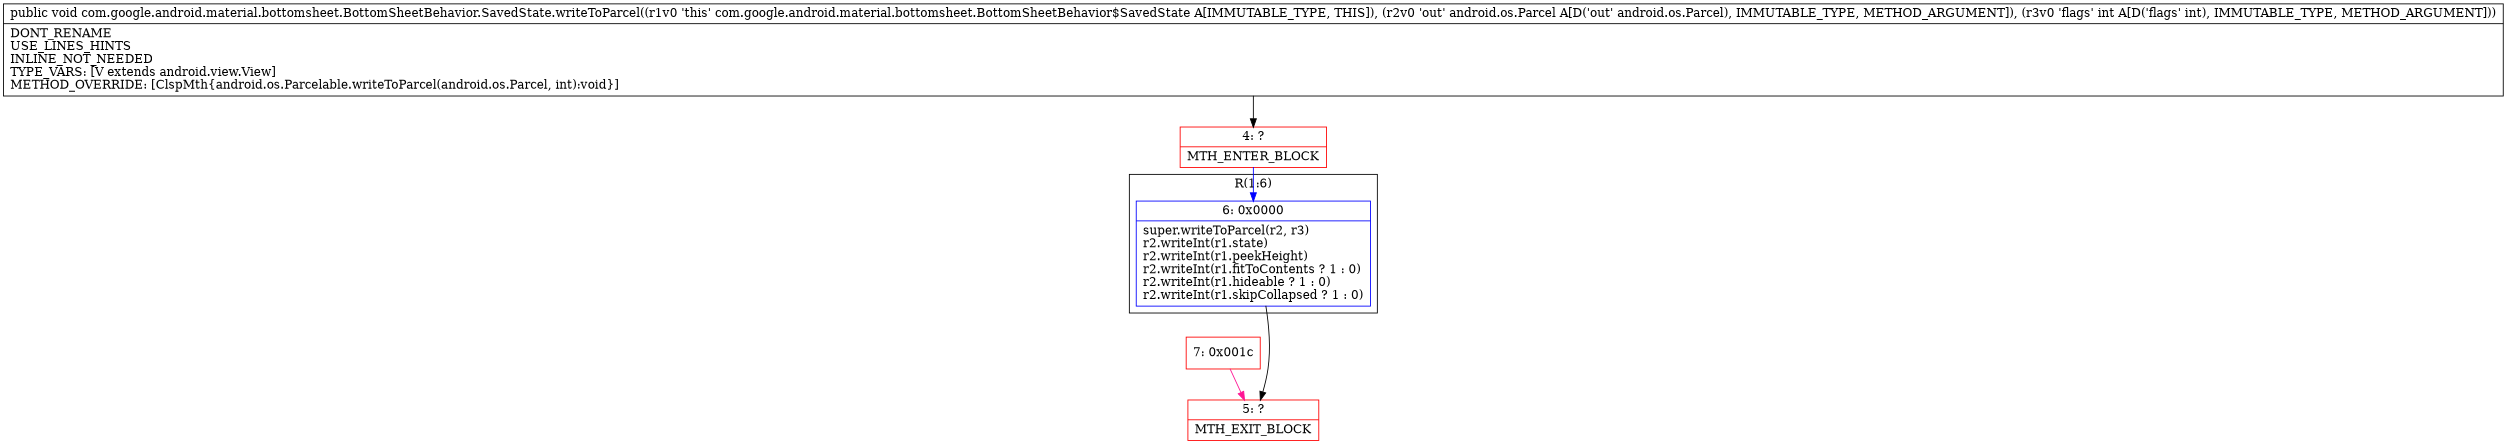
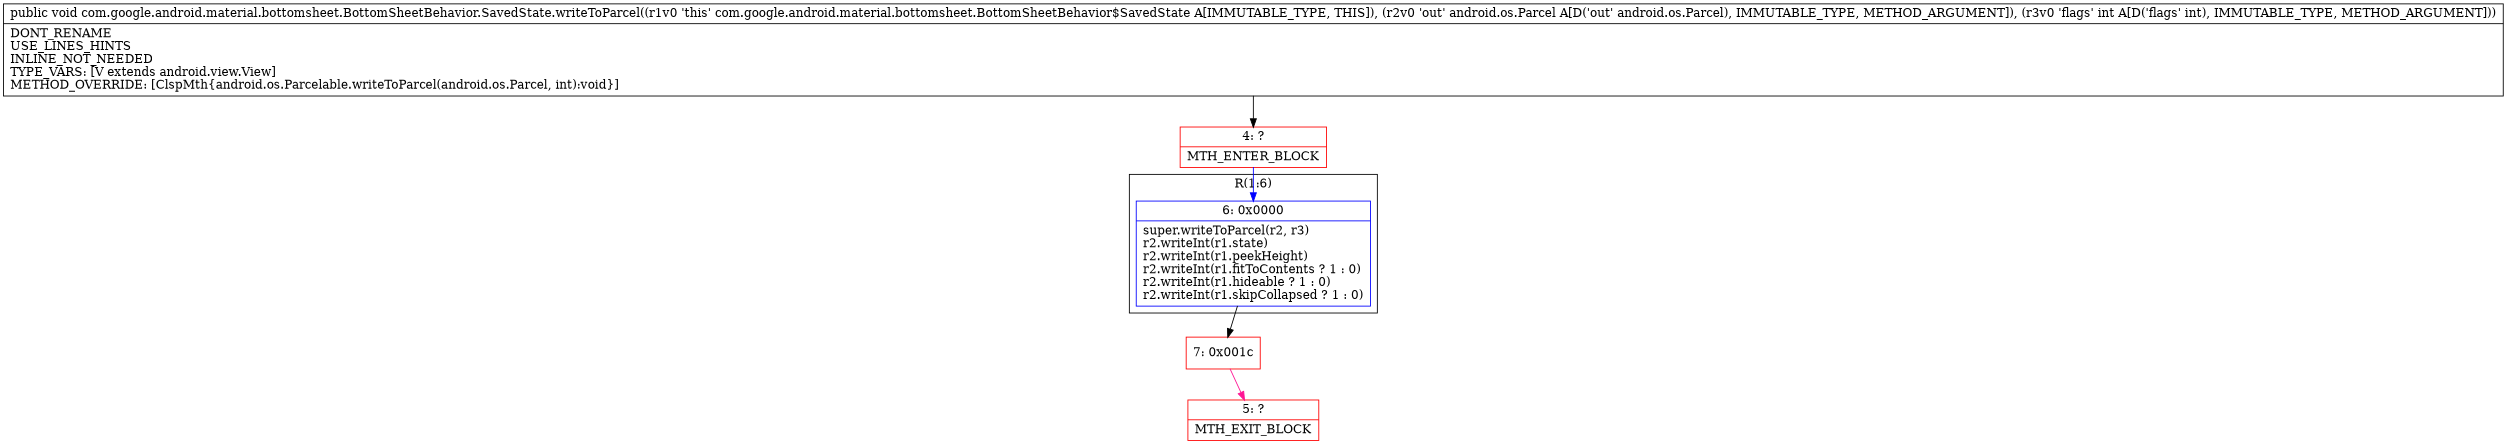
(1269, 349) -> (1234, 319)
